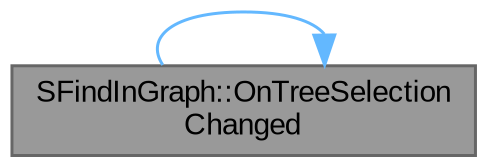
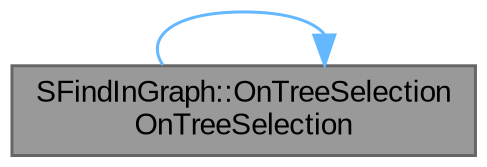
(244, 111) -> (244, 111)
